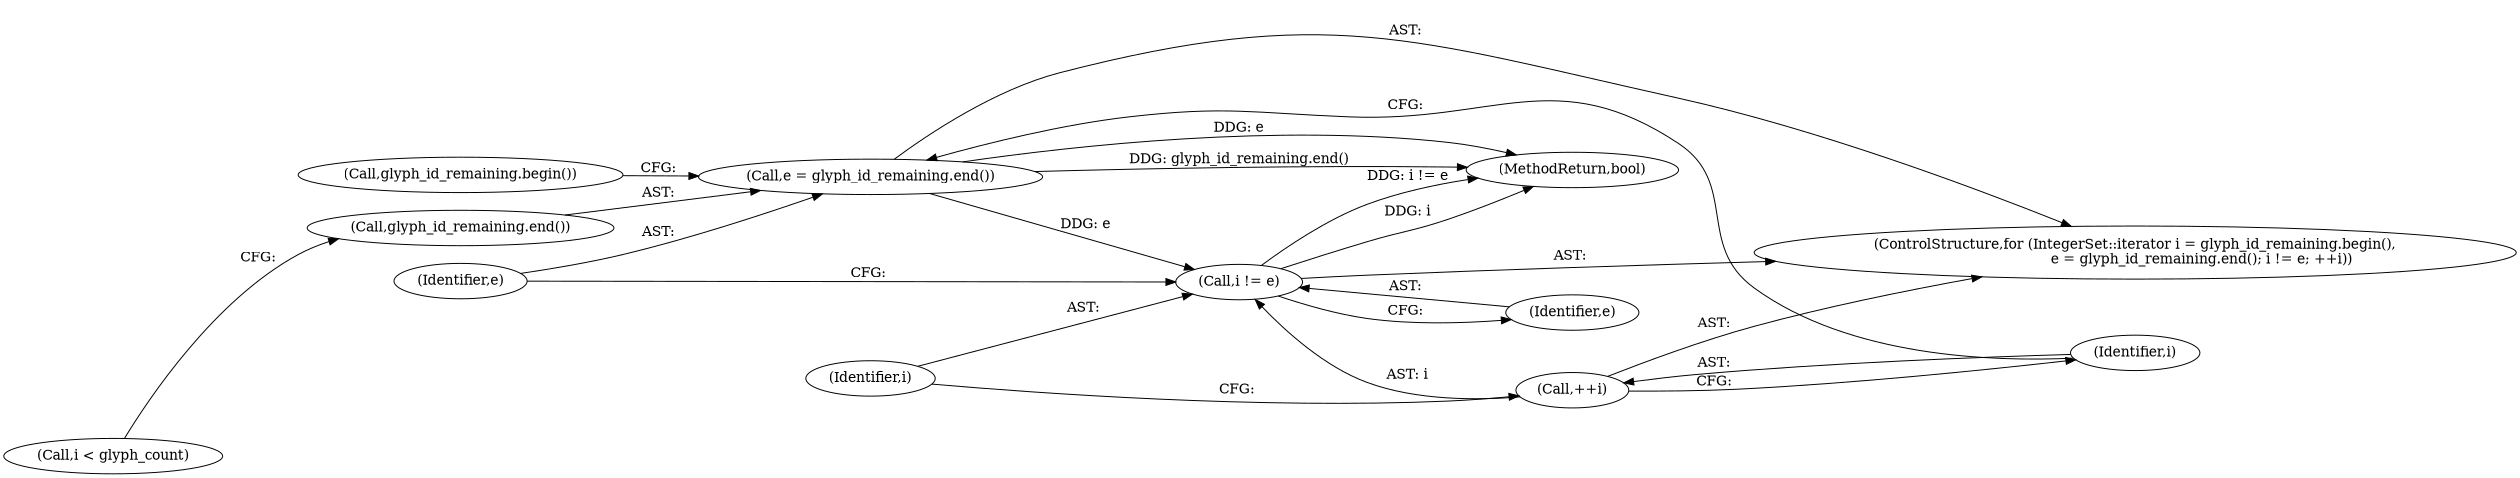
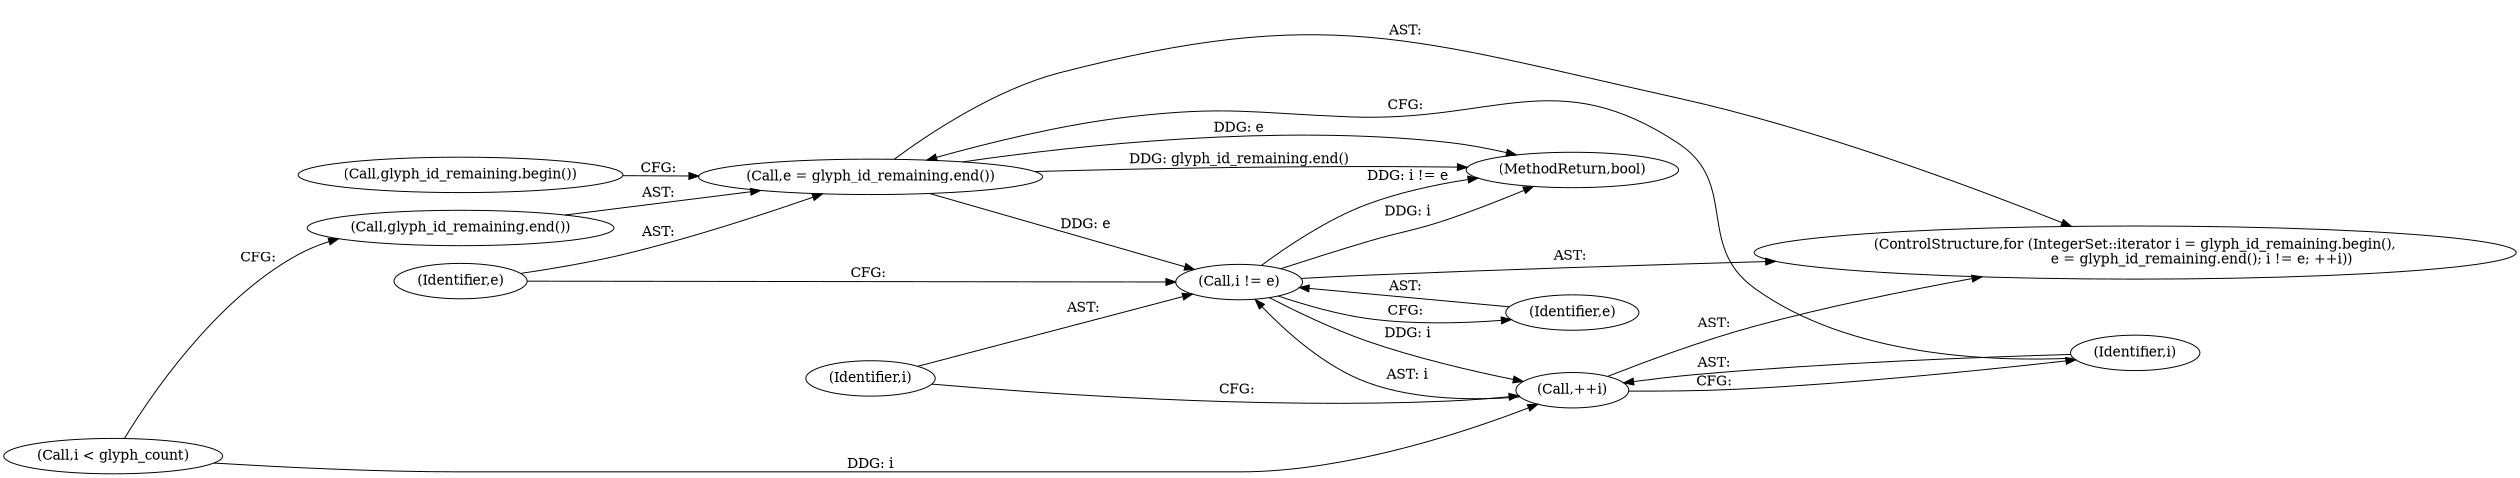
none -> (1388, 348)
none -> (875, 472)
